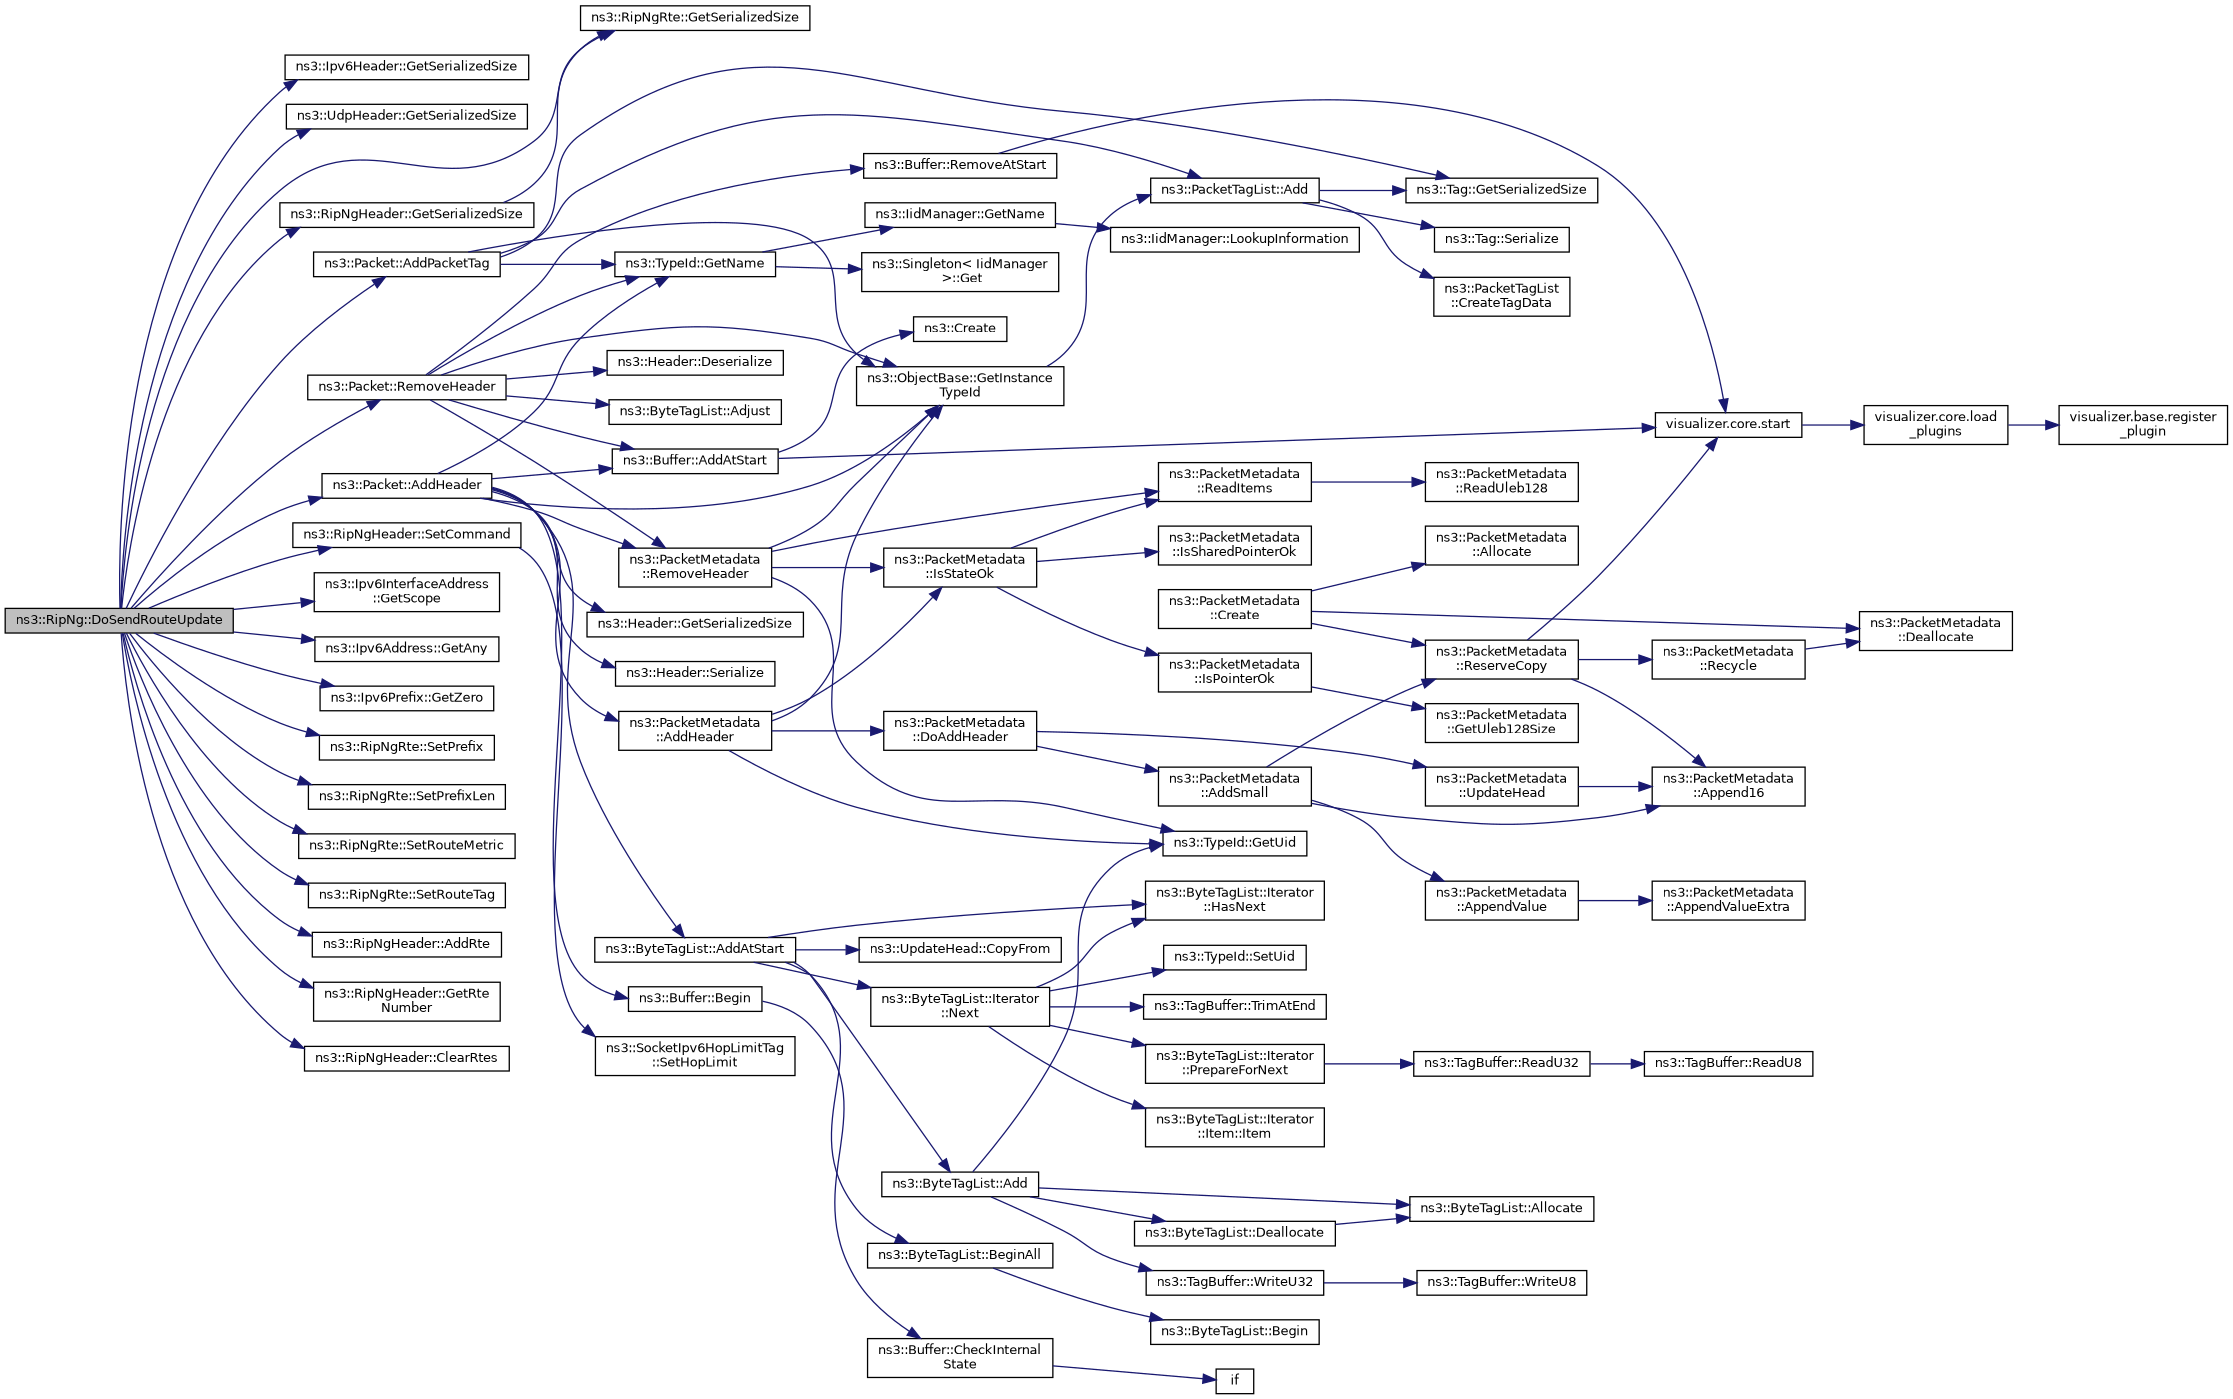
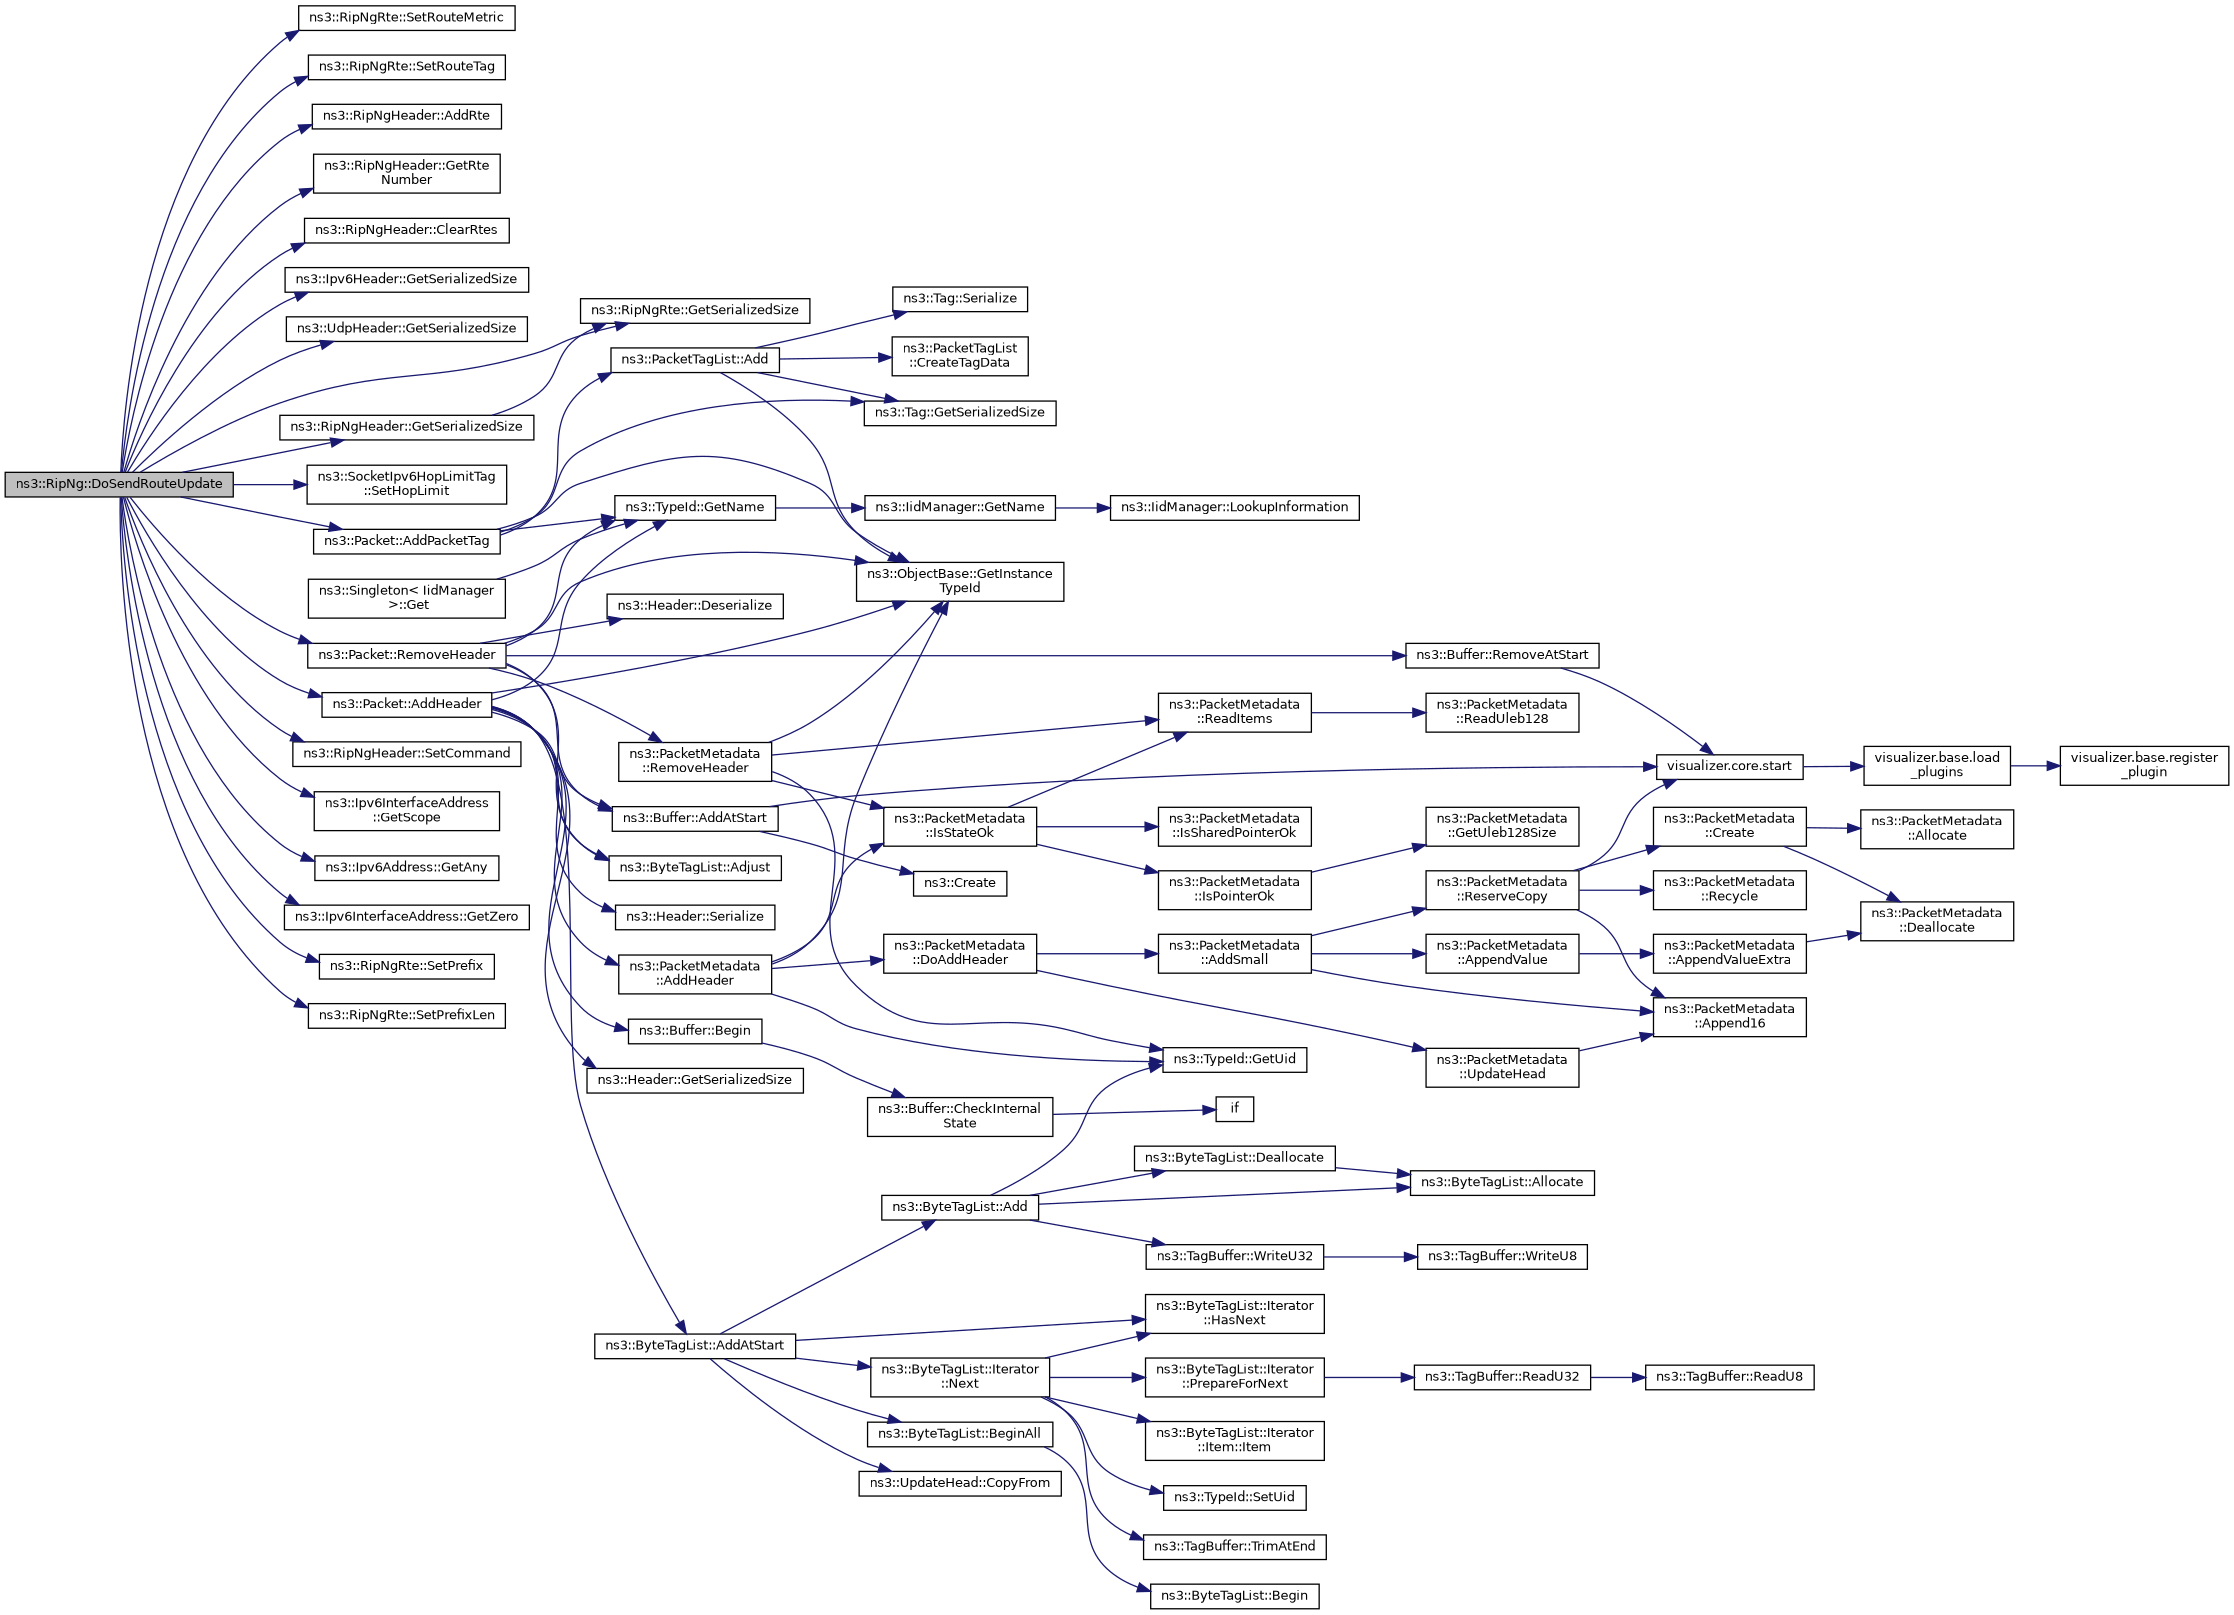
(812, 268) -> (560, 551)
(1086, 279) -> (819, 454)
(1936, 425) -> (1937, 766)
(554, 518) -> (556, 773)
(1362, 633) -> (1610, 860)
(1826, 646) -> (1827, 939)
(407, 698) -> (407, 917)
(559, 785) -> (264, 485)
